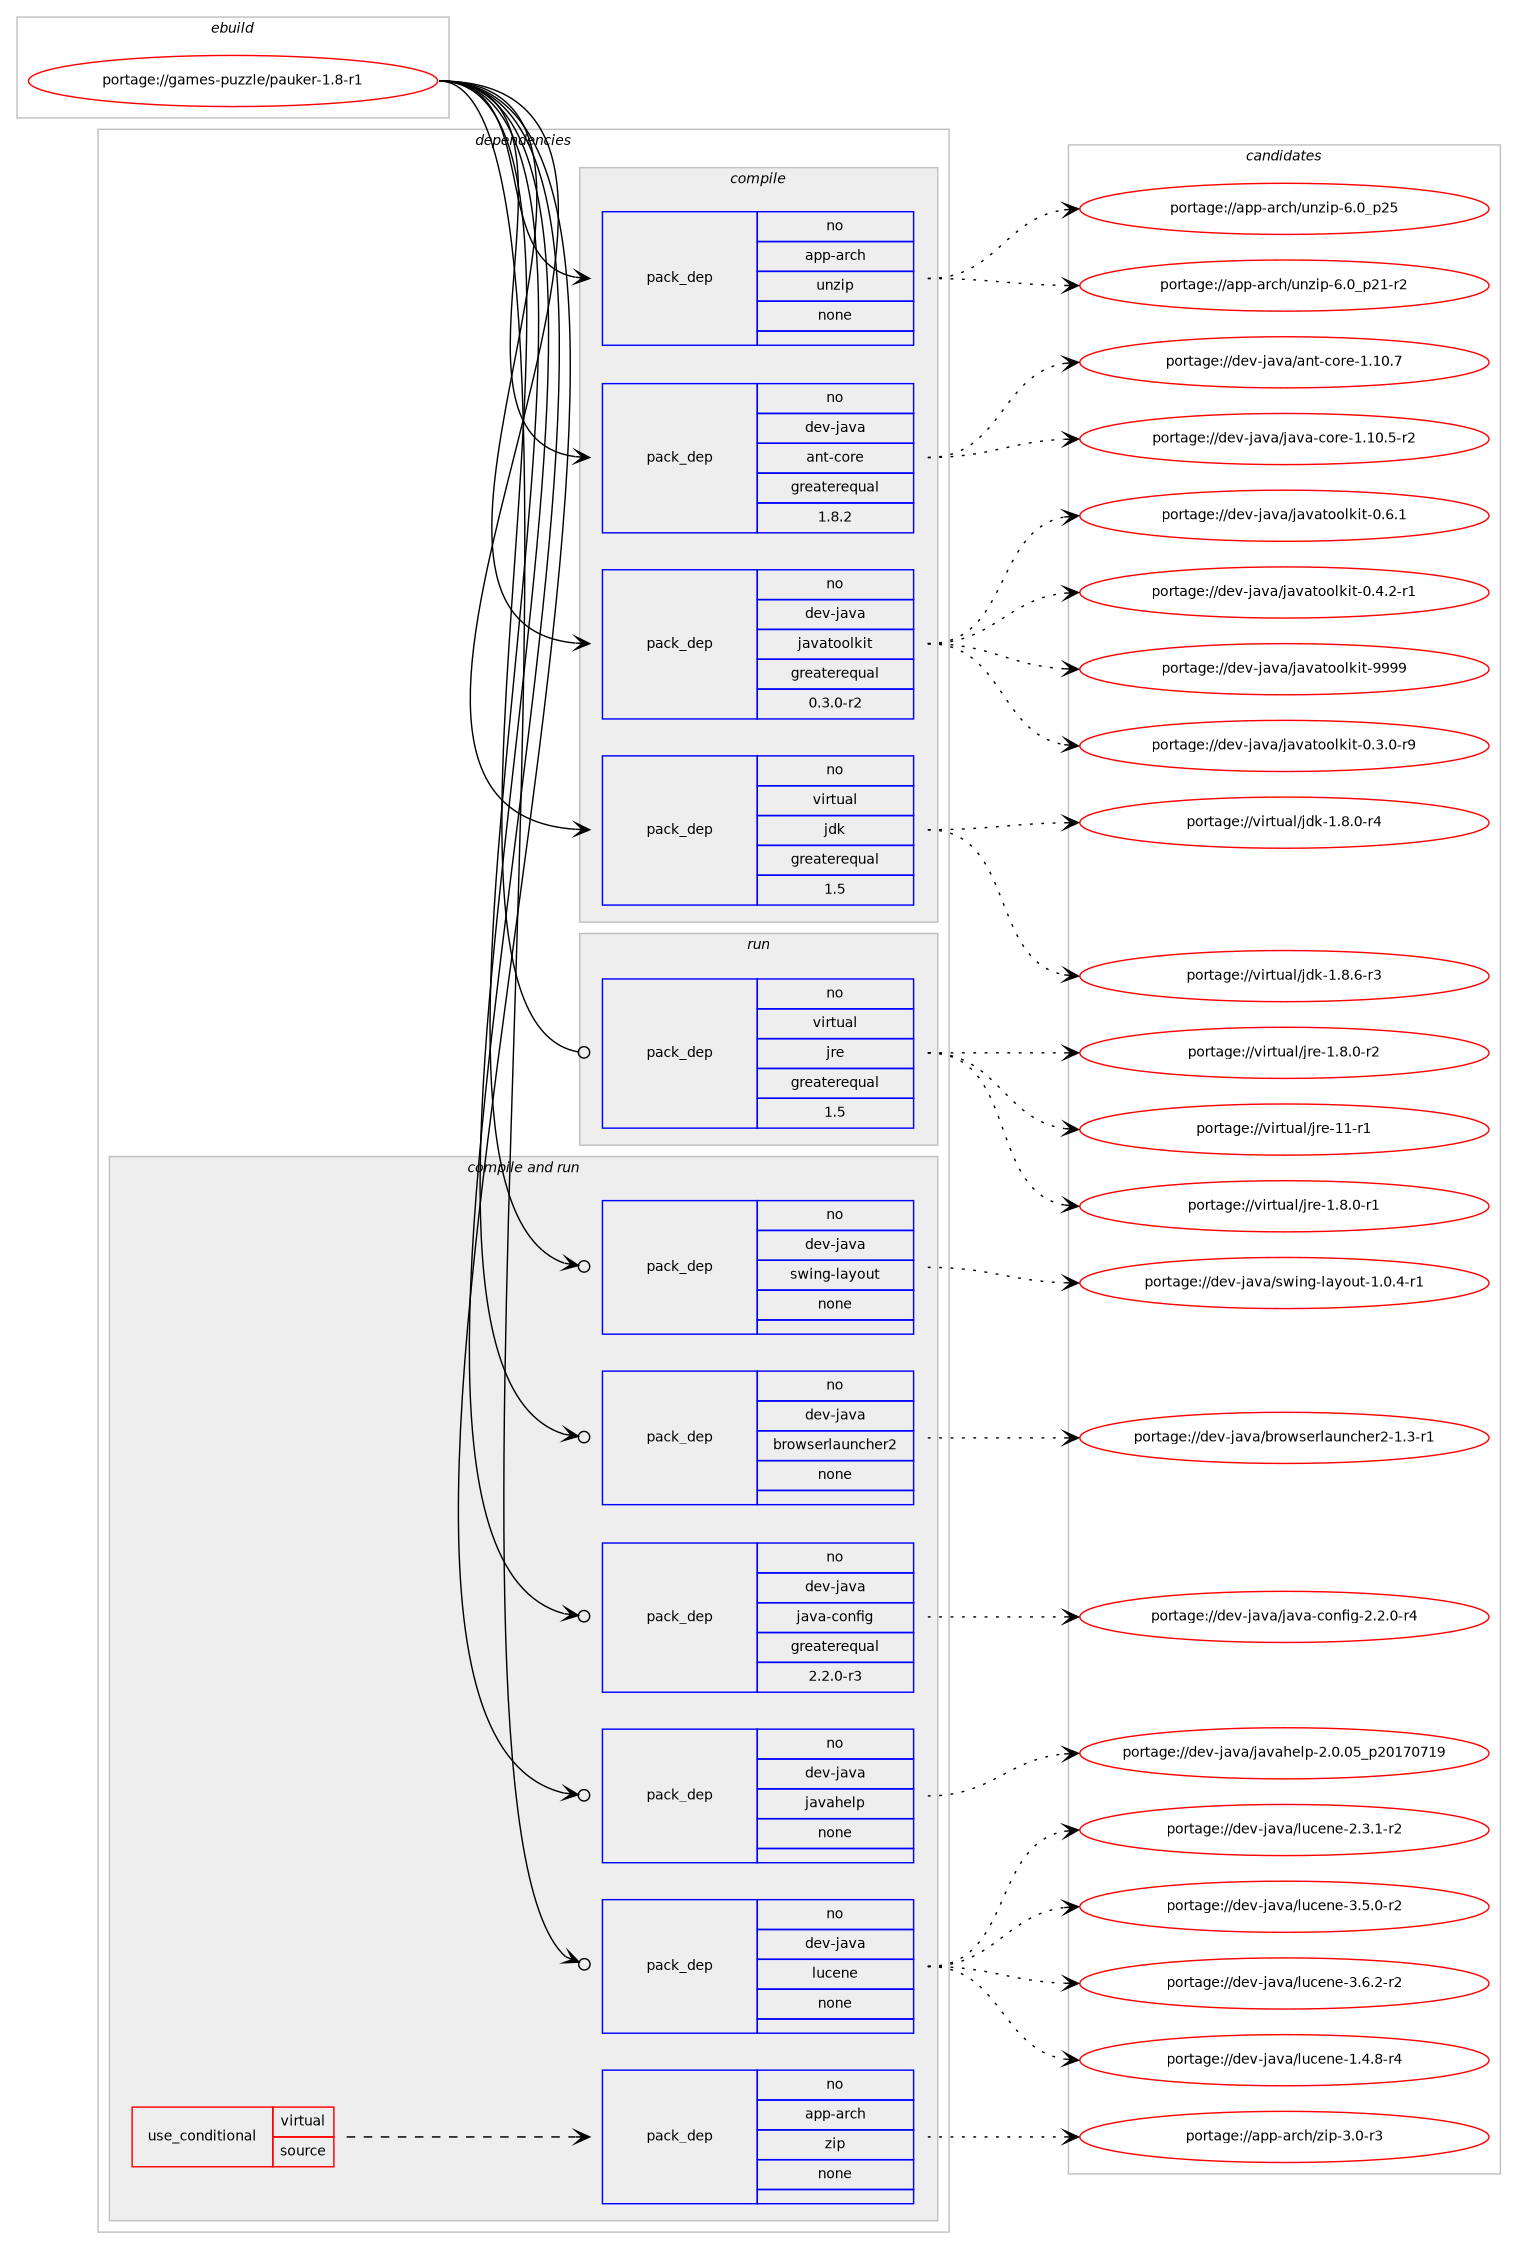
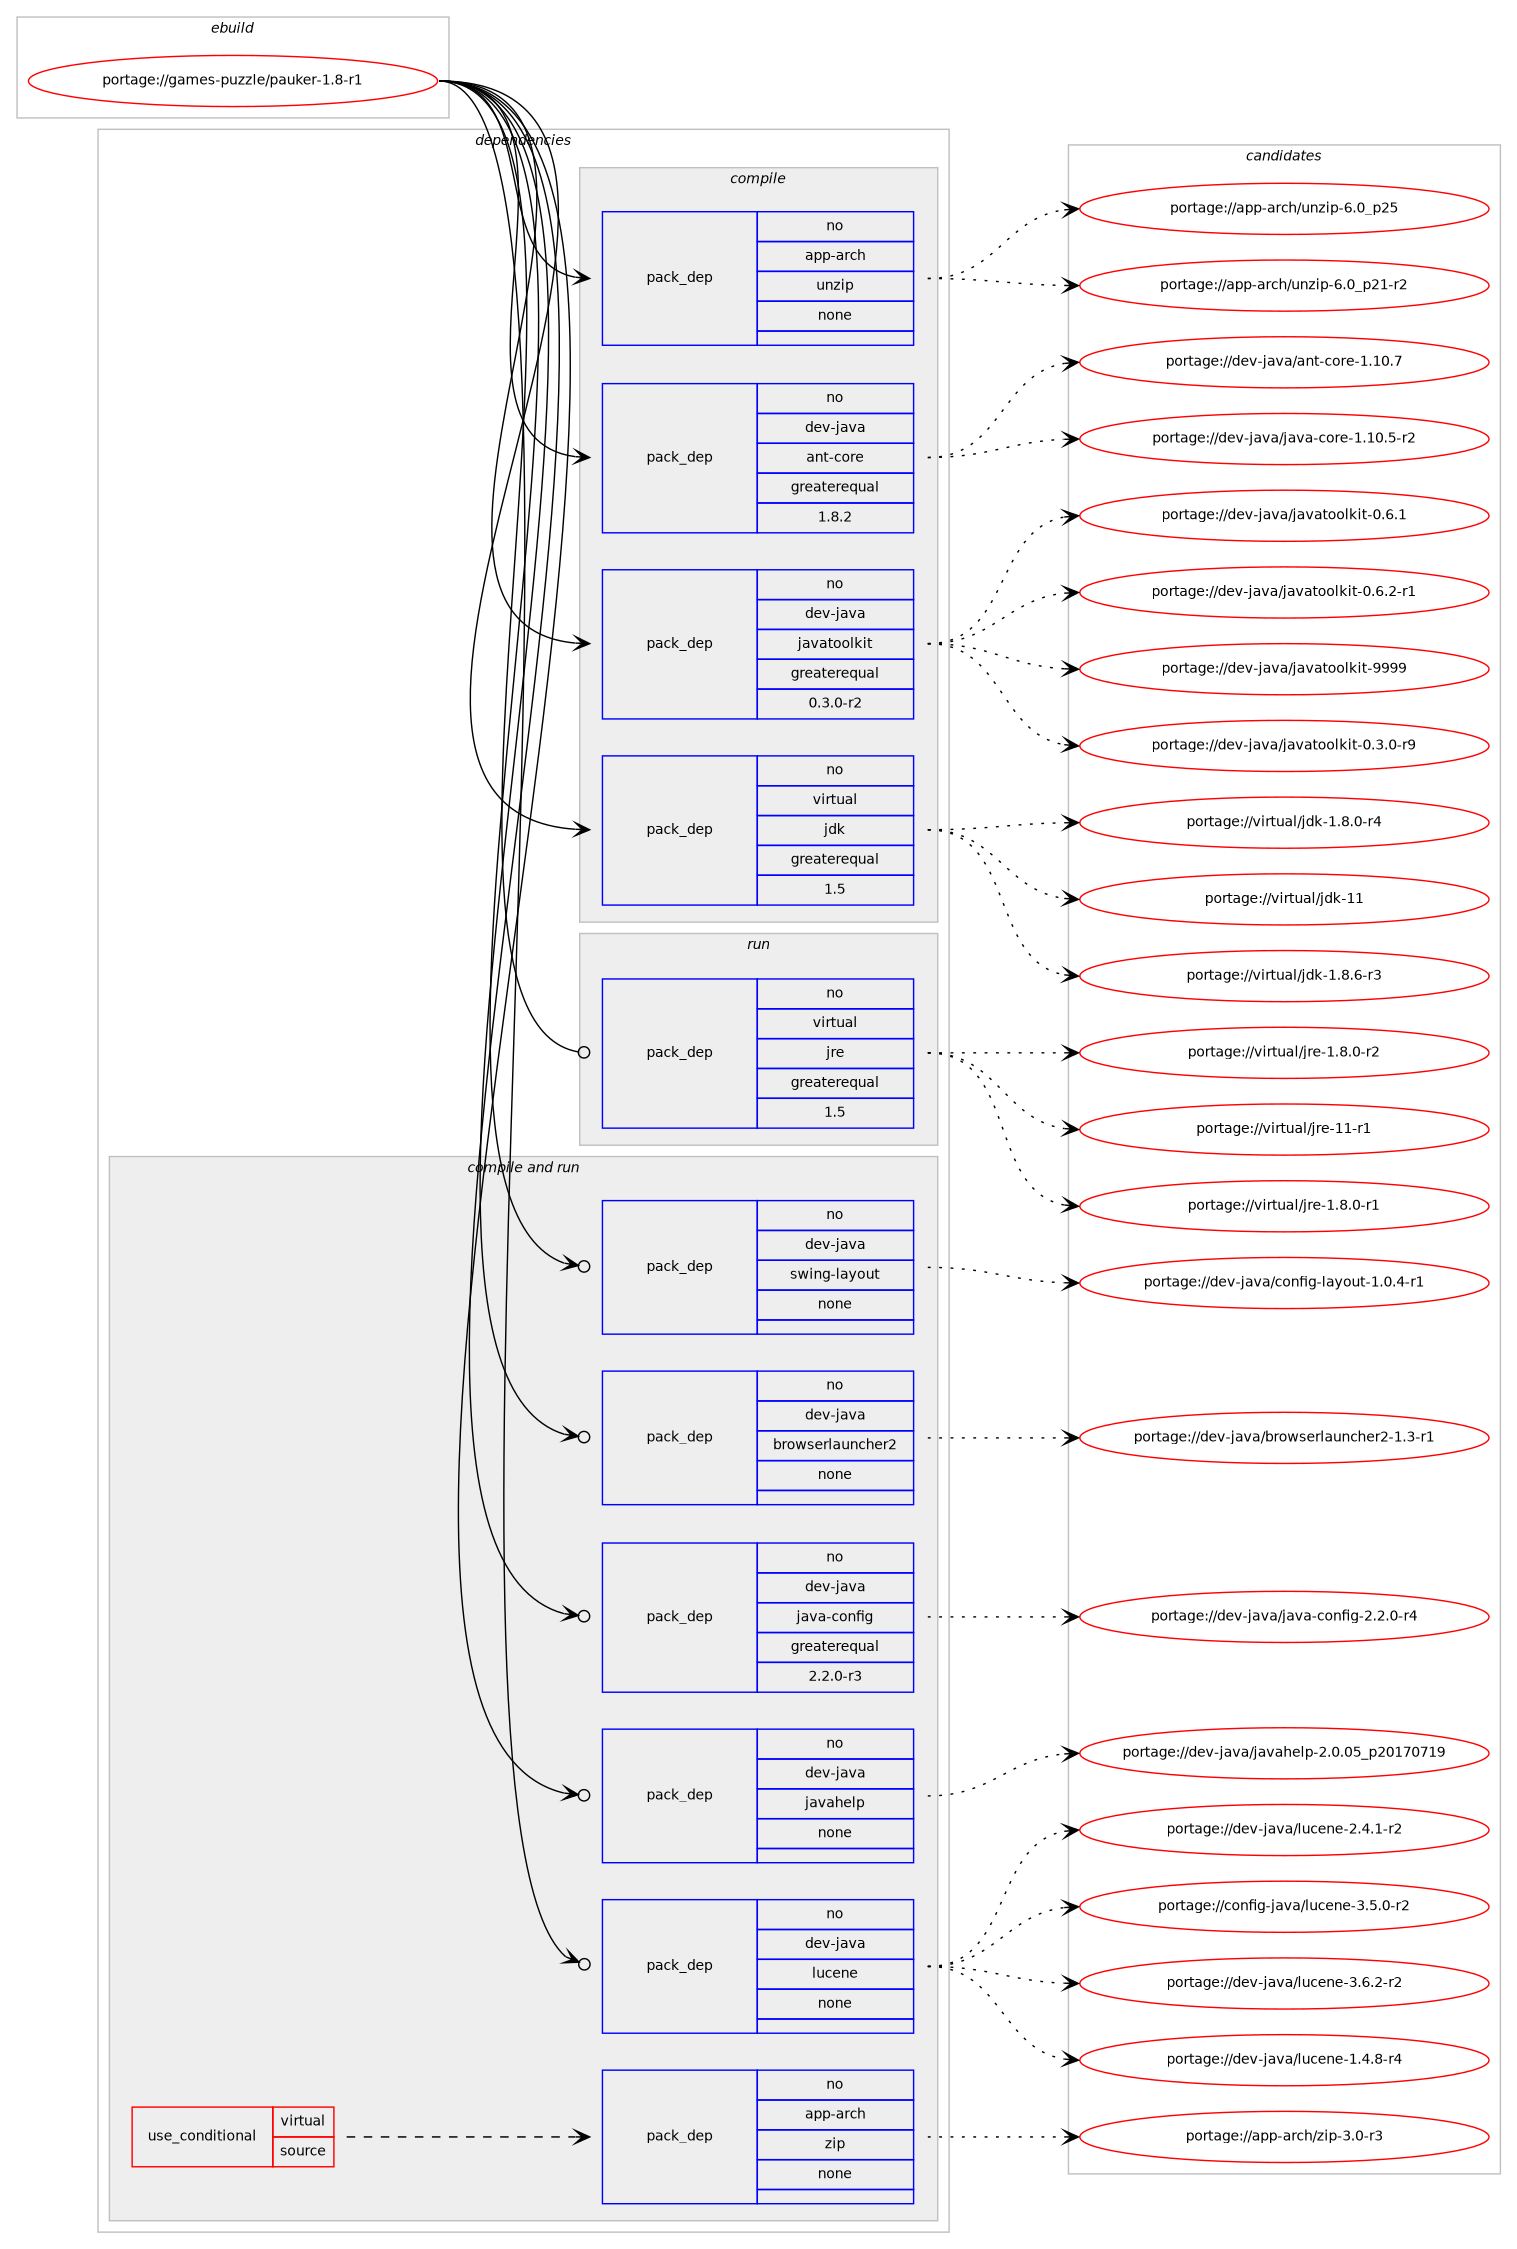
(1284, 592) -> (1284, 592)
none -> (1284, 899)
(1284, 1283) -> (1284, 1283)
(1284, 1830) -> (1284, 1830)
(1284, 1907) -> (1284, 1907)
